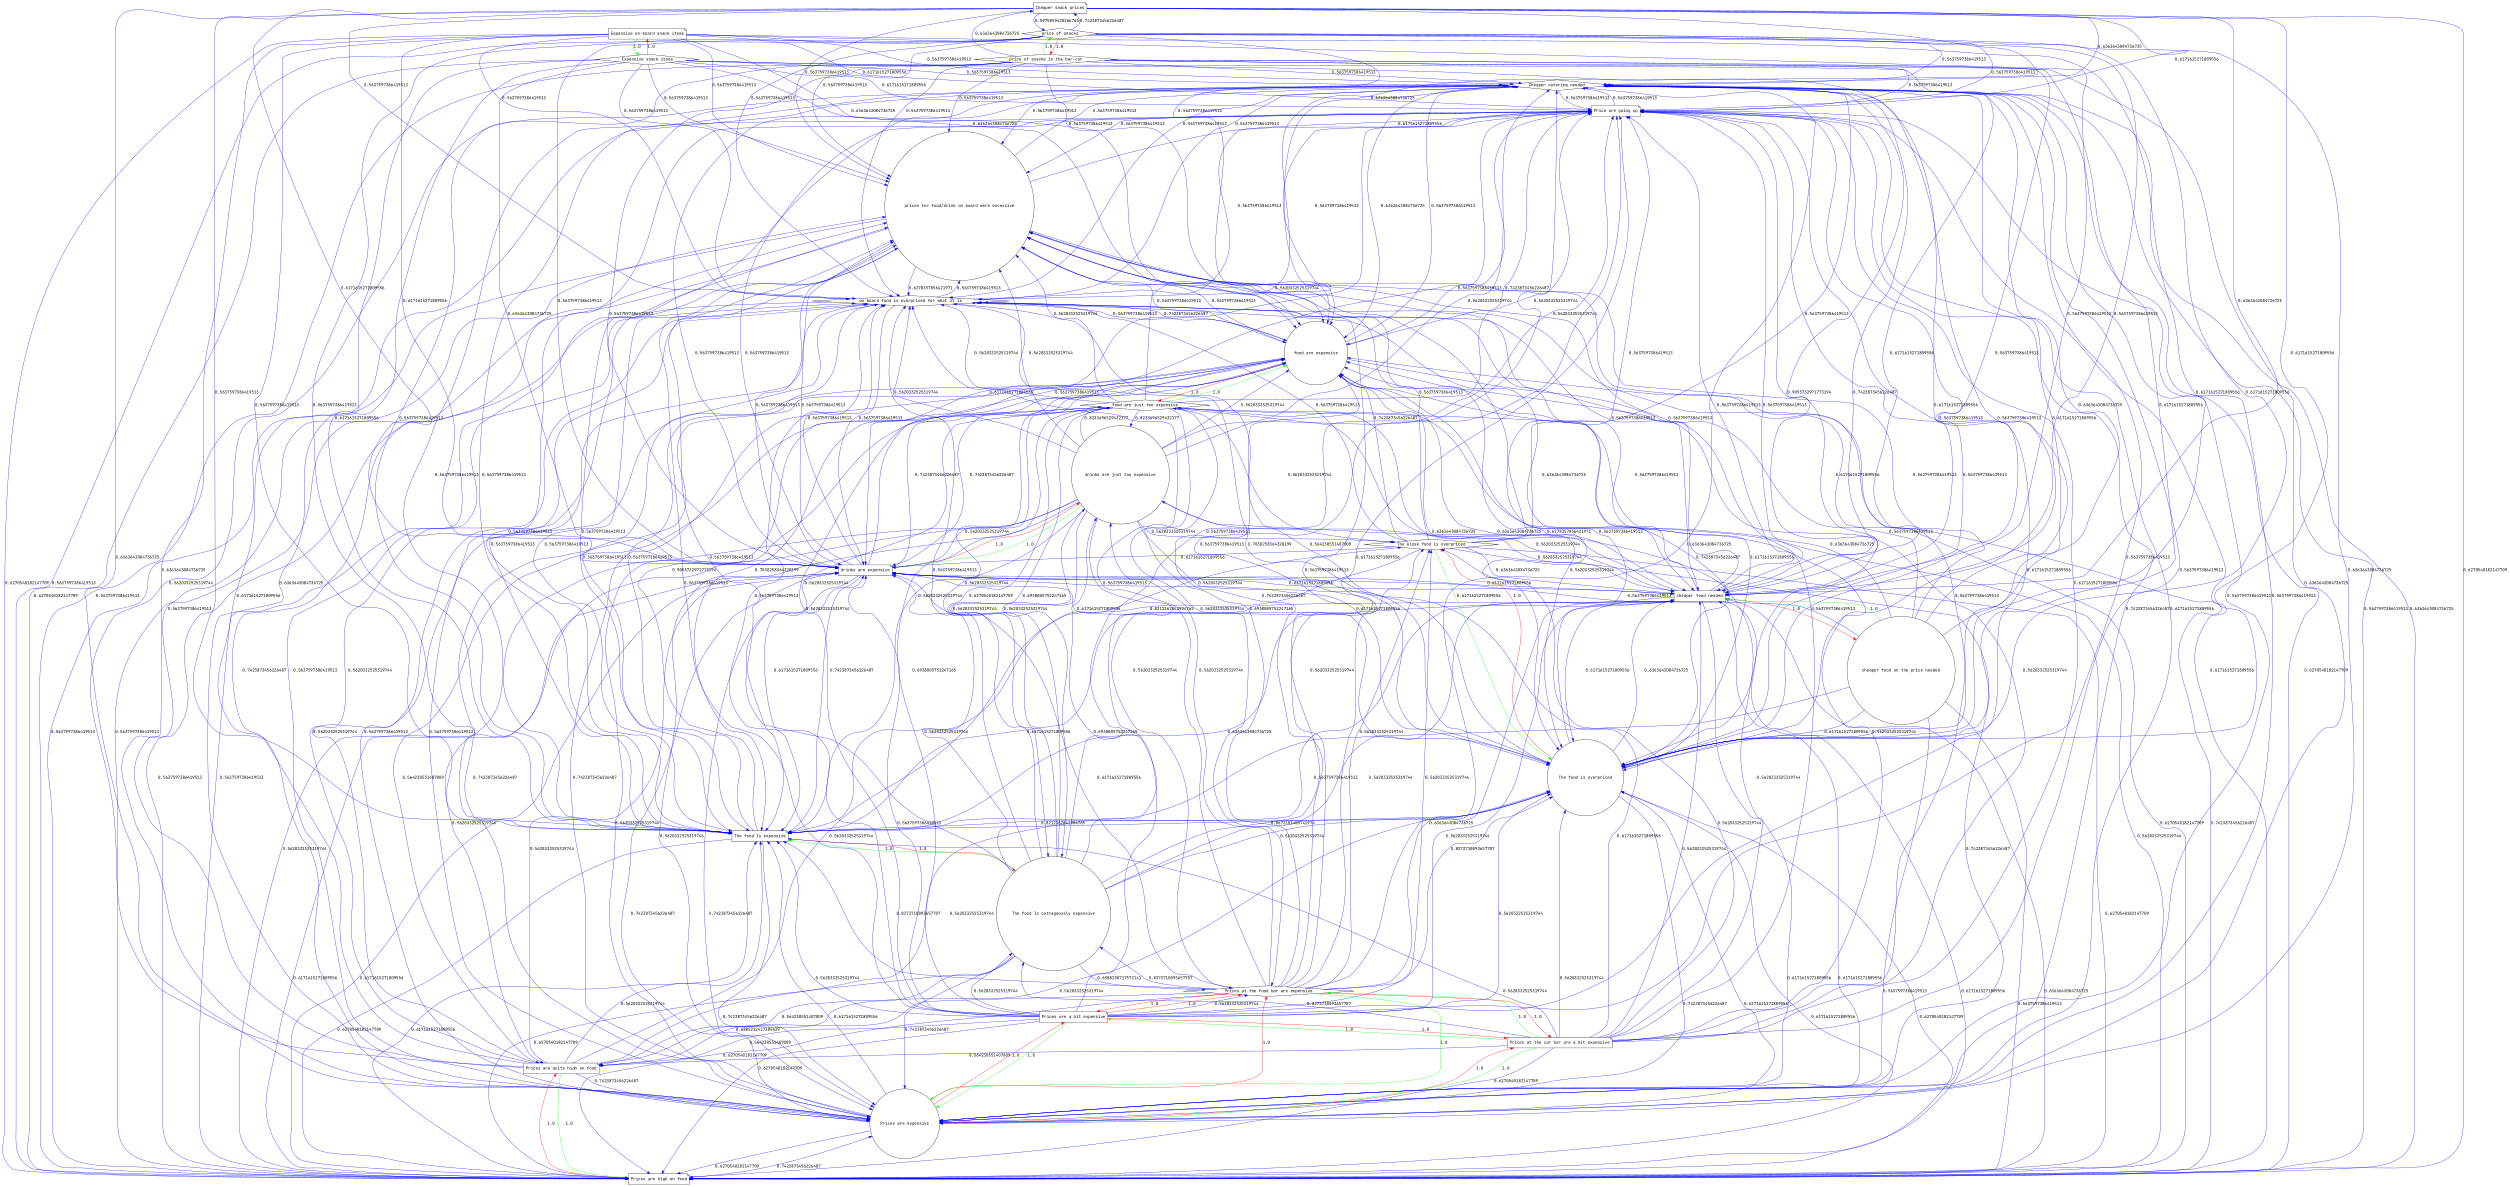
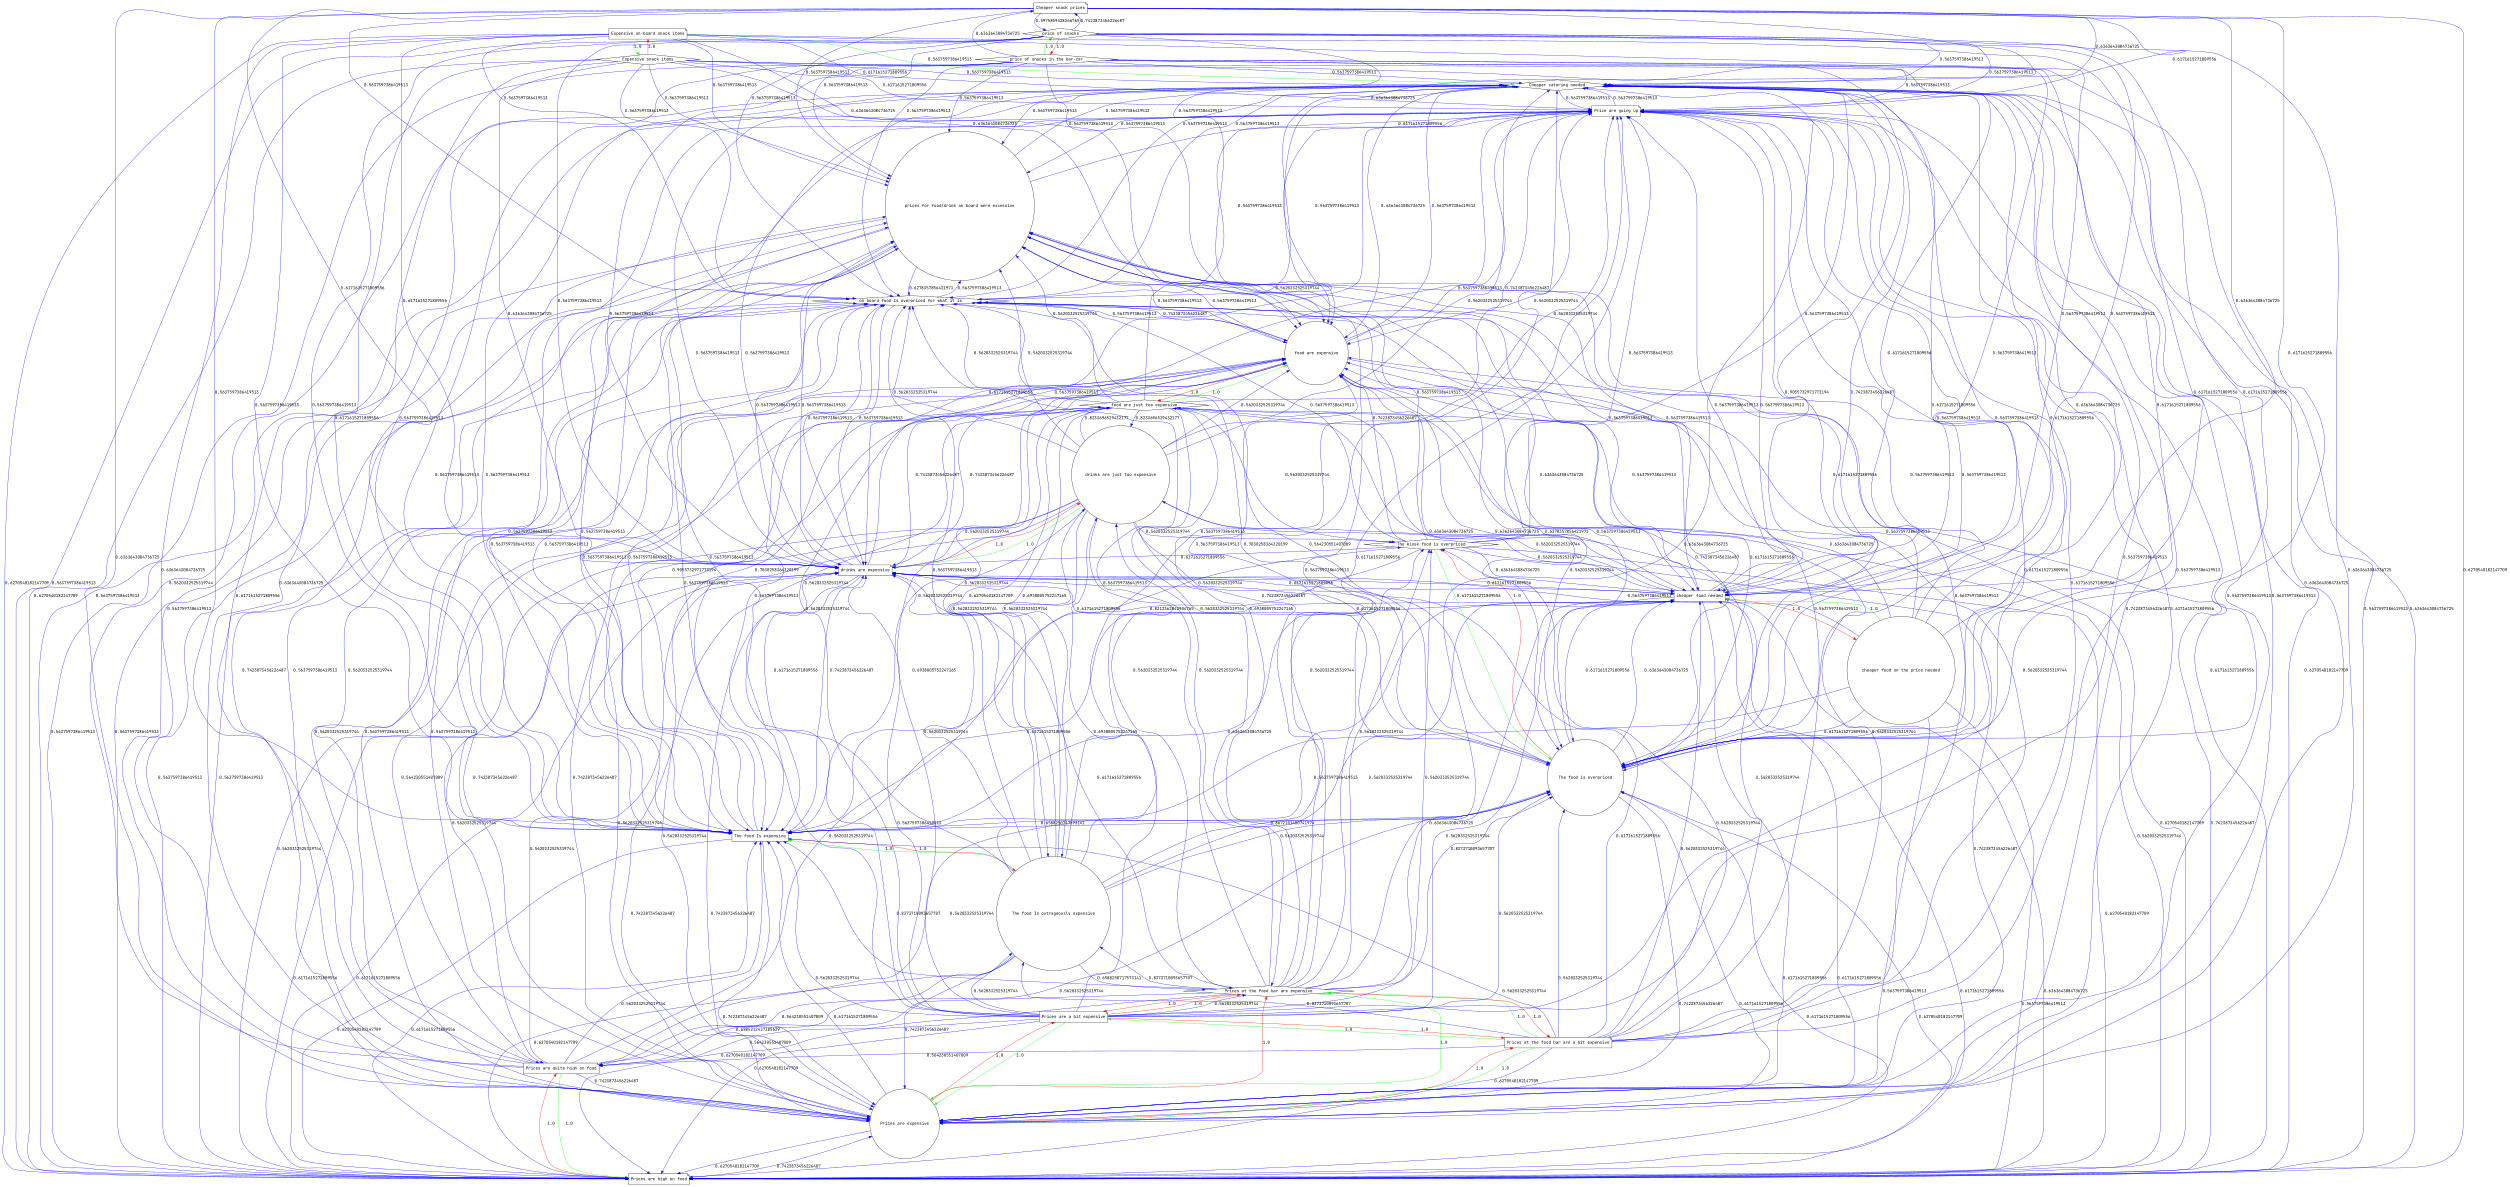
(1097, 73) -> (1098, 73)
(1063, 823) -> (1063, 823)
(1560, 1043) -> (1558, 1043)
